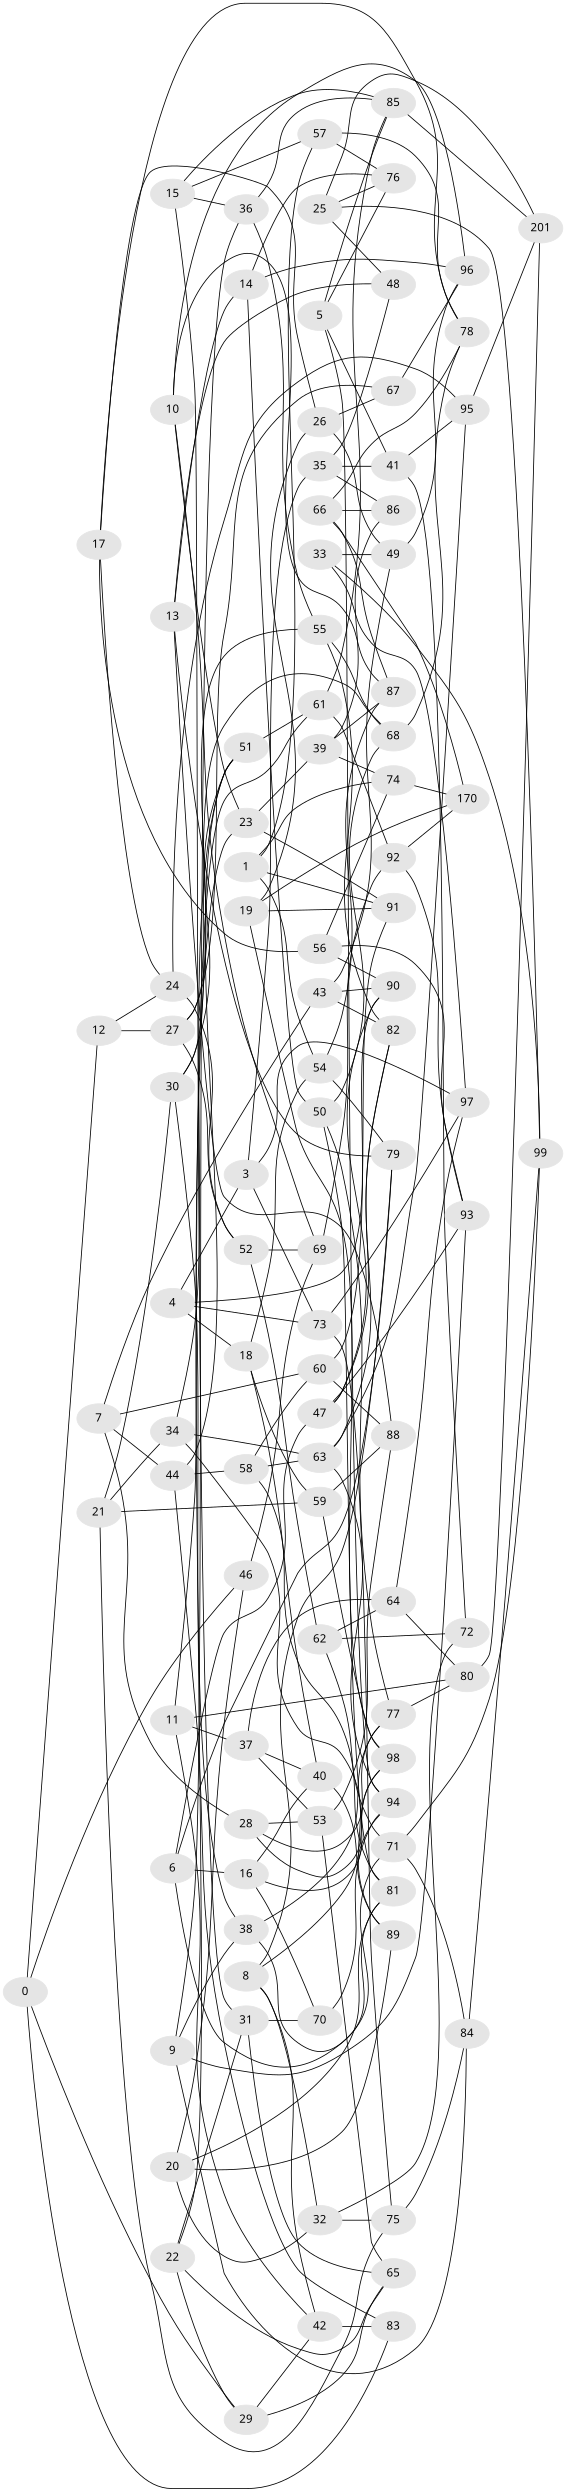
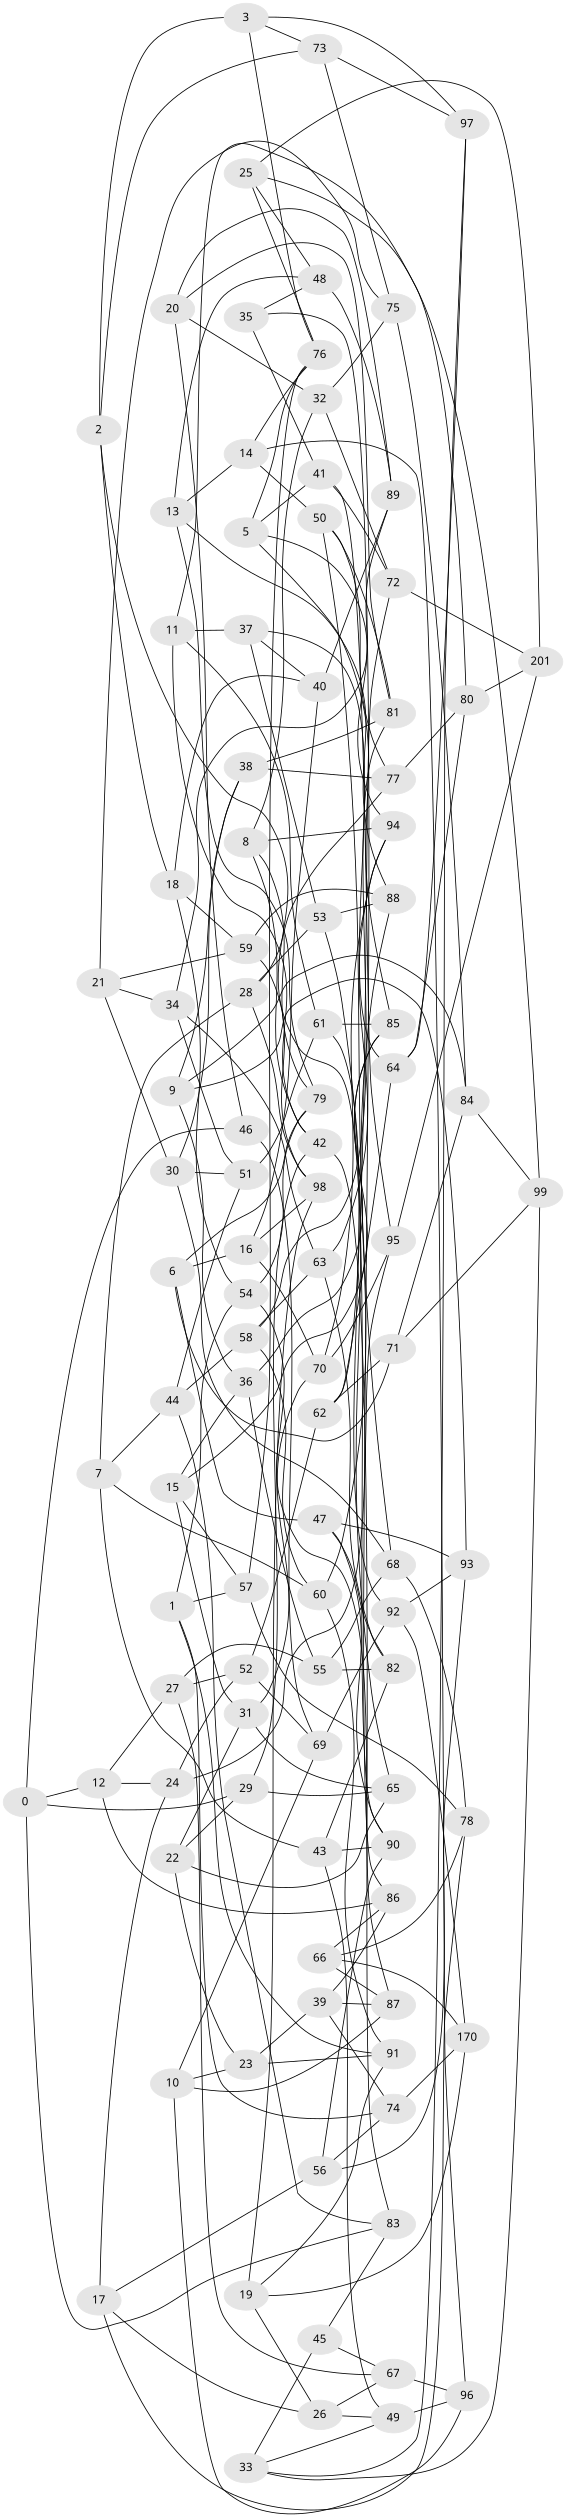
(467, 166) -> (470, 624)
none -> (371, 383)
(269, 920) -> (276, 188)
(431, 969) -> (371, 1289)
(173, 1303) -> (99, 430)
none -> (211, 1906)
none -> (320, 2340)
